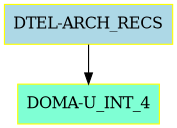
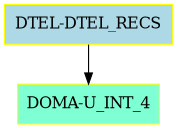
(89, 24) -> (89, 24)
